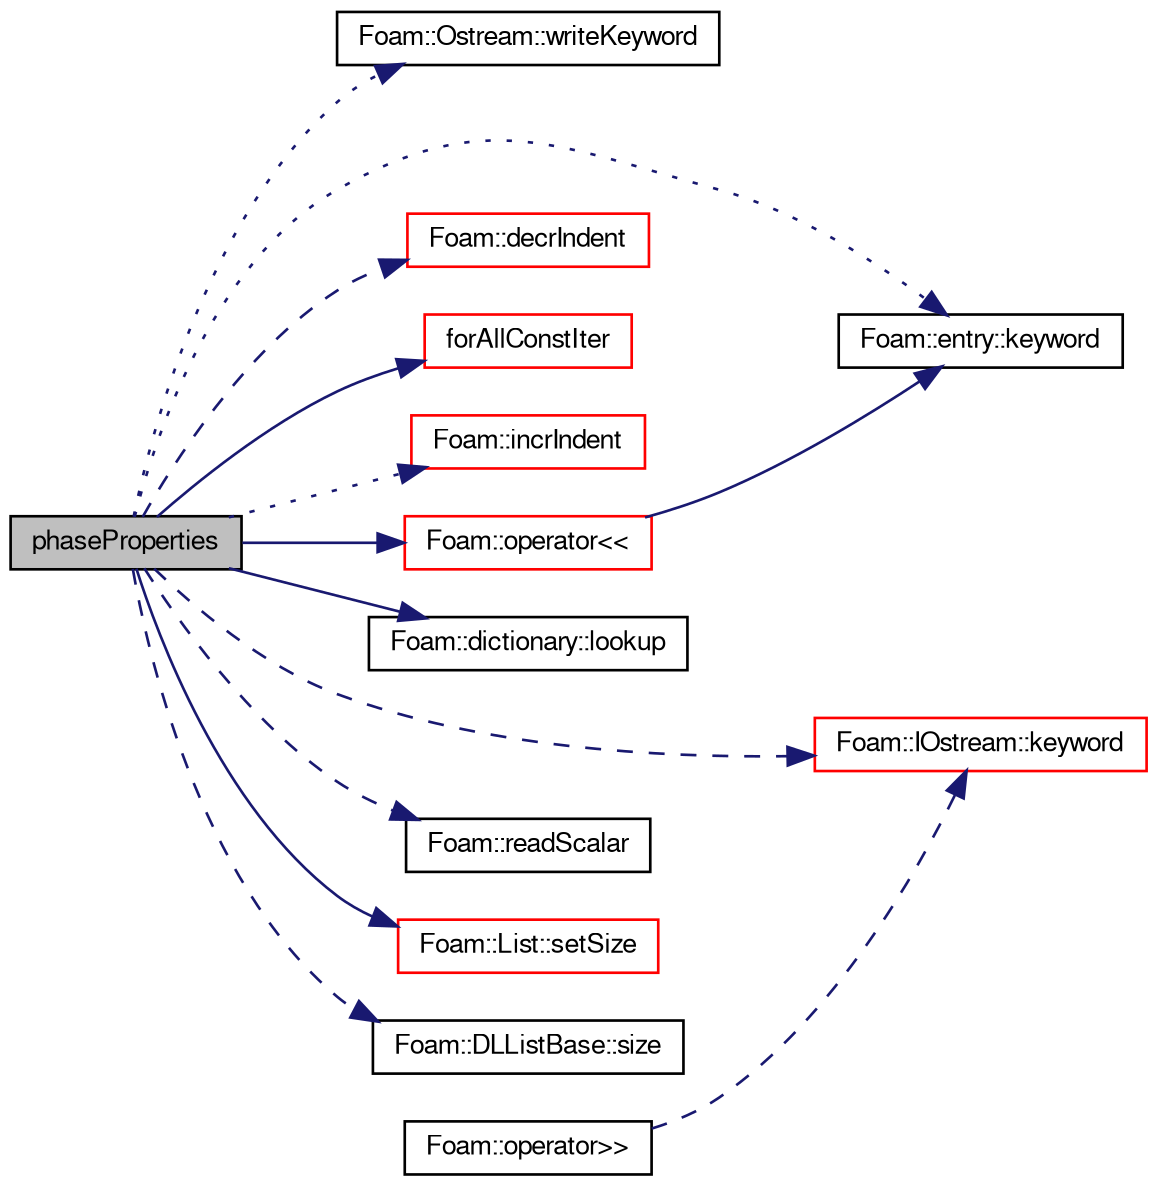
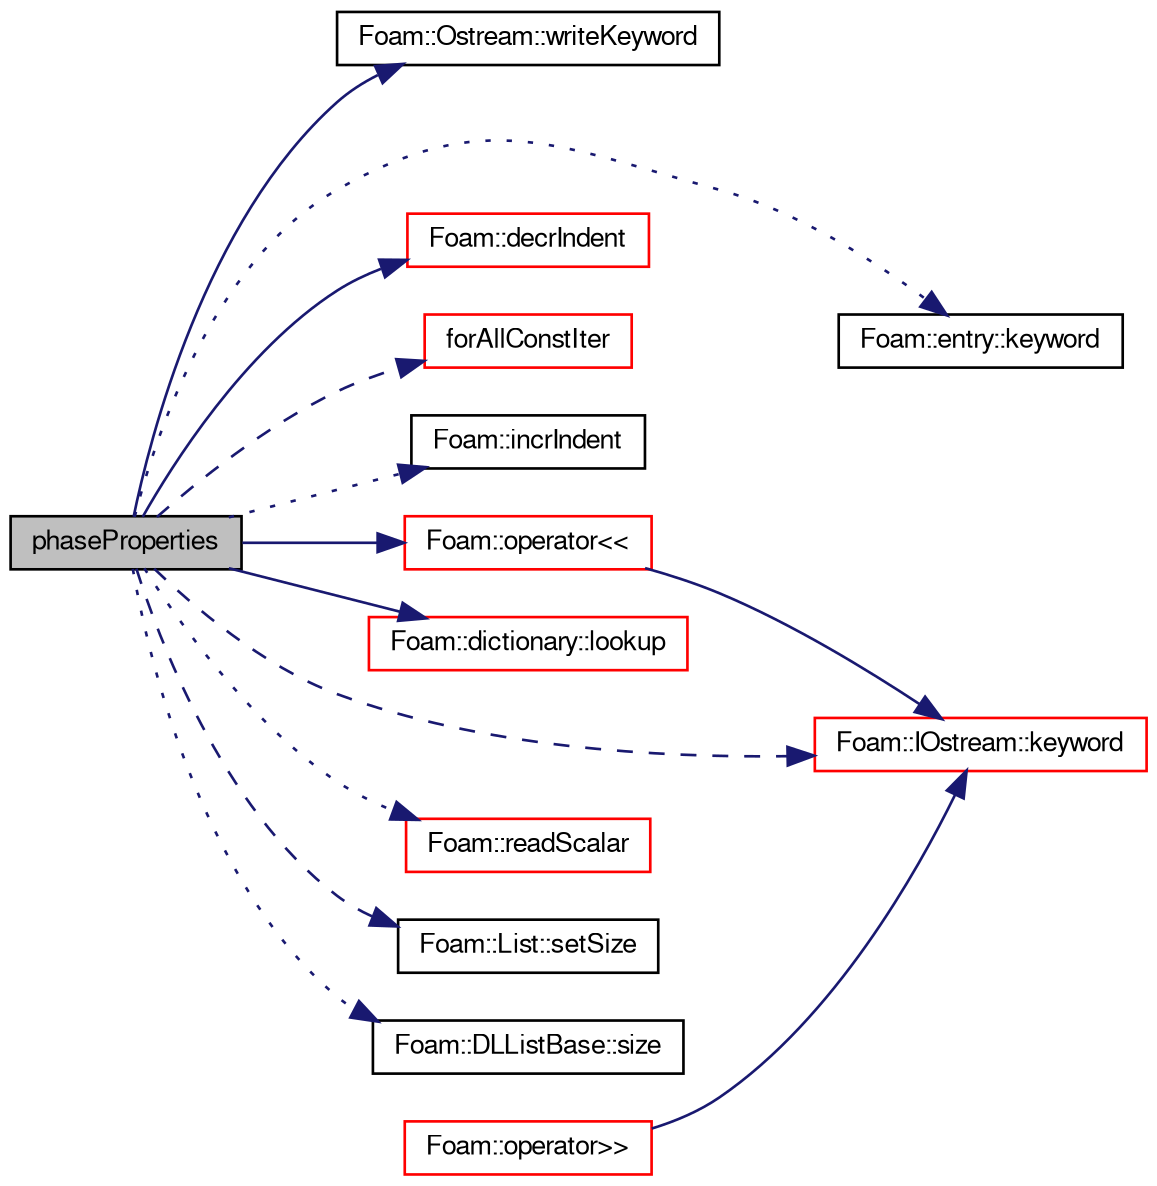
(216, 272) -> (216, 272)
(243, 374) -> (243, 374)
(270, 430) -> (270, 430)
(528, 442) -> (528, 442)
(788, 460) -> (788, 626)
(528, 644) -> (528, 644)
(252, 708) -> (252, 708)
(224, 765) -> (224, 765)
(206, 809) -> (206, 809)
(528, 845) -> (528, 845)
(528, 946) -> (528, 946)
(832, 990) -> (832, 990)
(528, 1148) -> (528, 1148)
